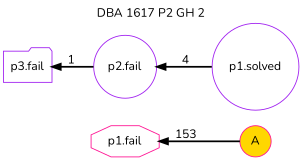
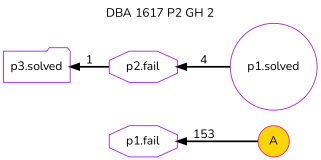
(28, 67) -> (37, 67)
(125, 67) -> (143, 67)
(125, 141) -> (143, 141)
